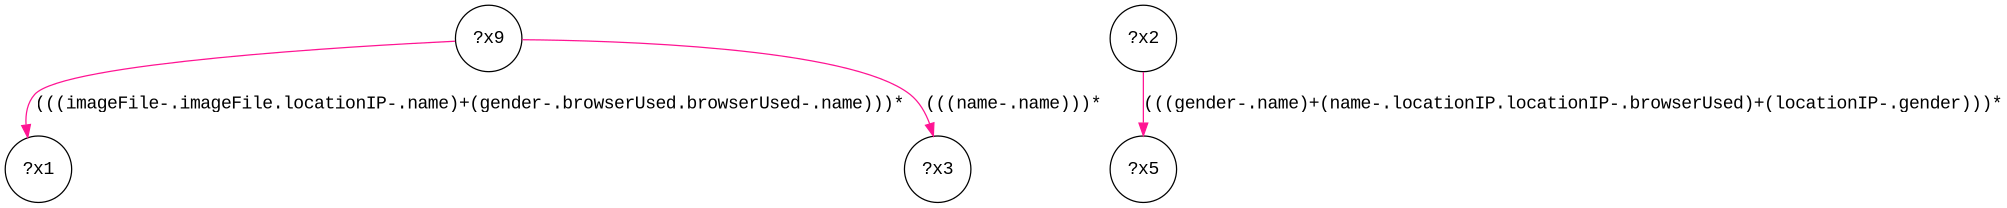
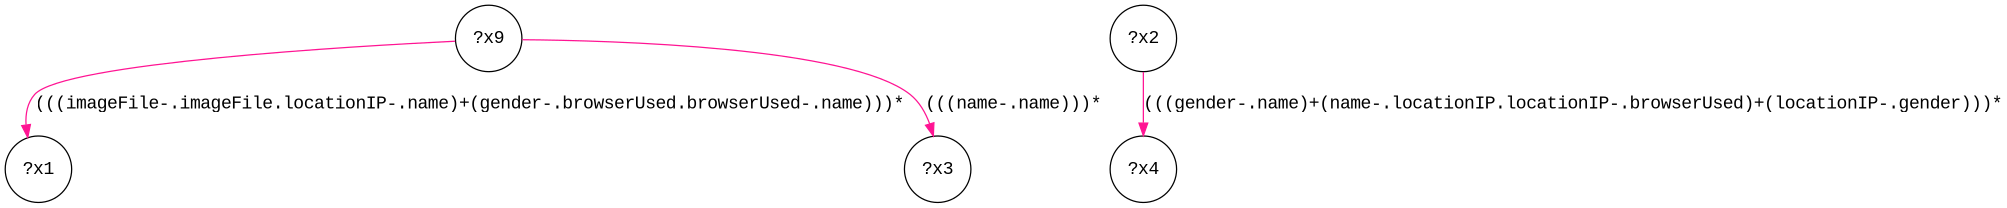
(1143, 169) -> (1143, 169)
